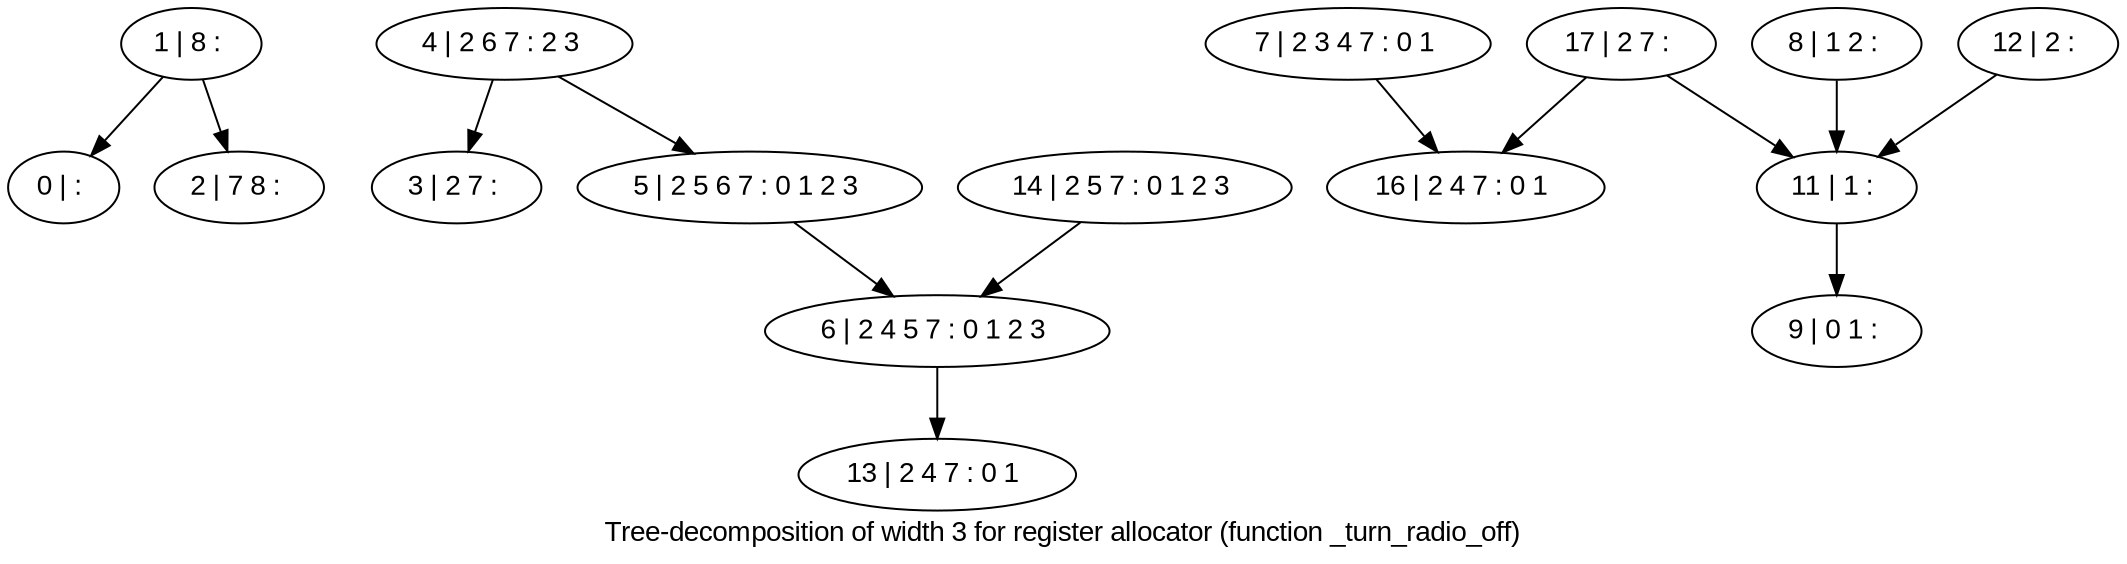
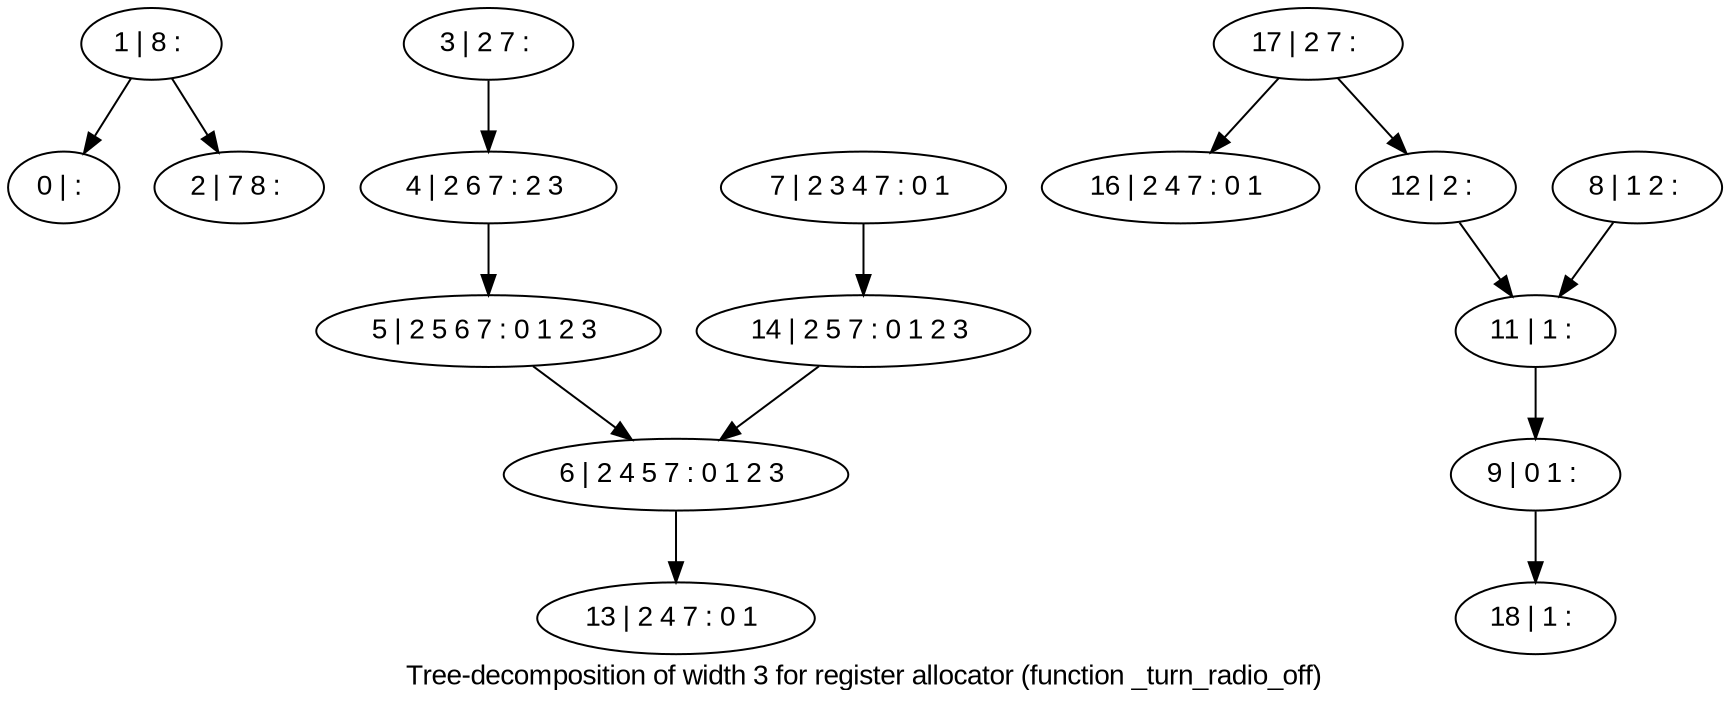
(484, 106) -> (489, 106)
(1400, 108) -> (863, 249)
(1721, 111) -> (1365, 108)
none -> (1536, 618)
